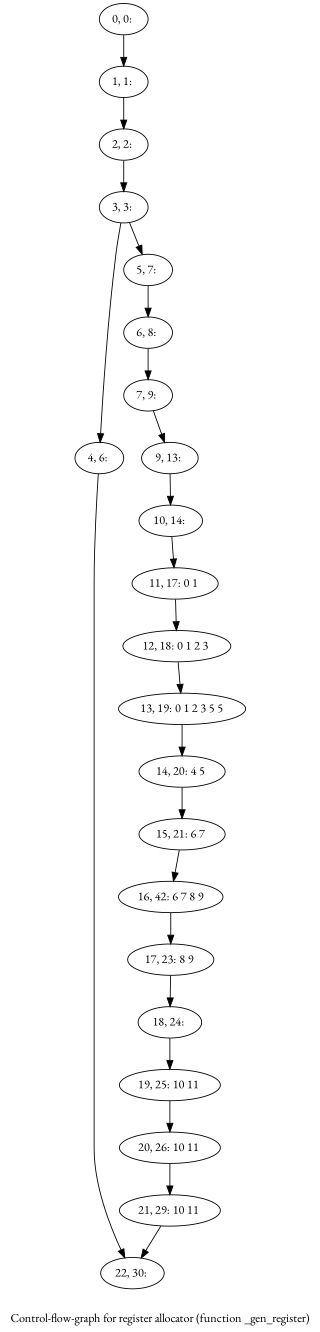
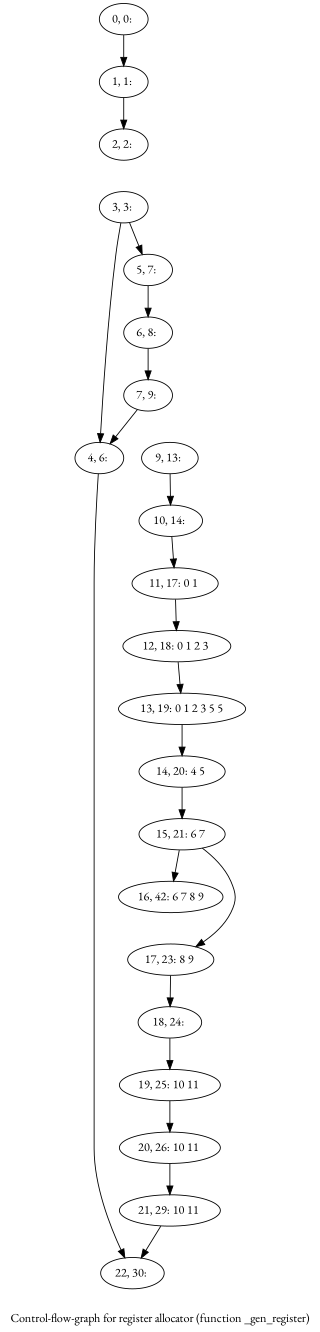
(124, 172) -> none
(158, 423) -> (126, 423)
(171, 924) -> (235, 895)
